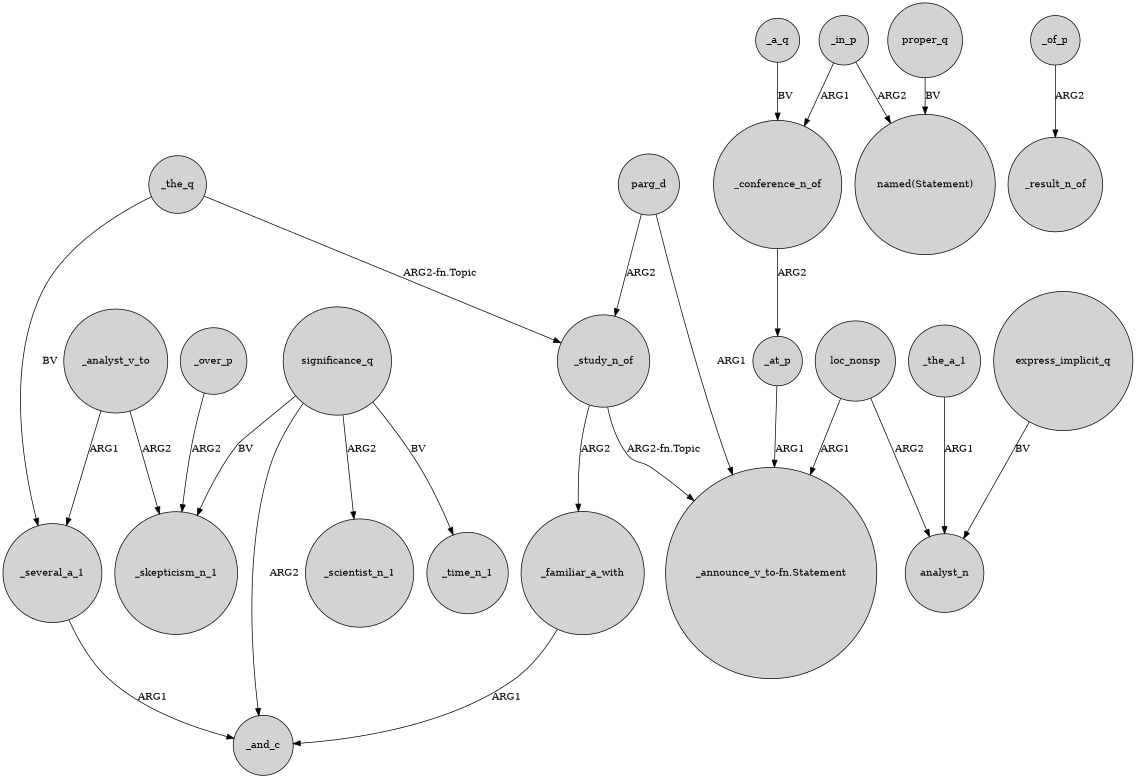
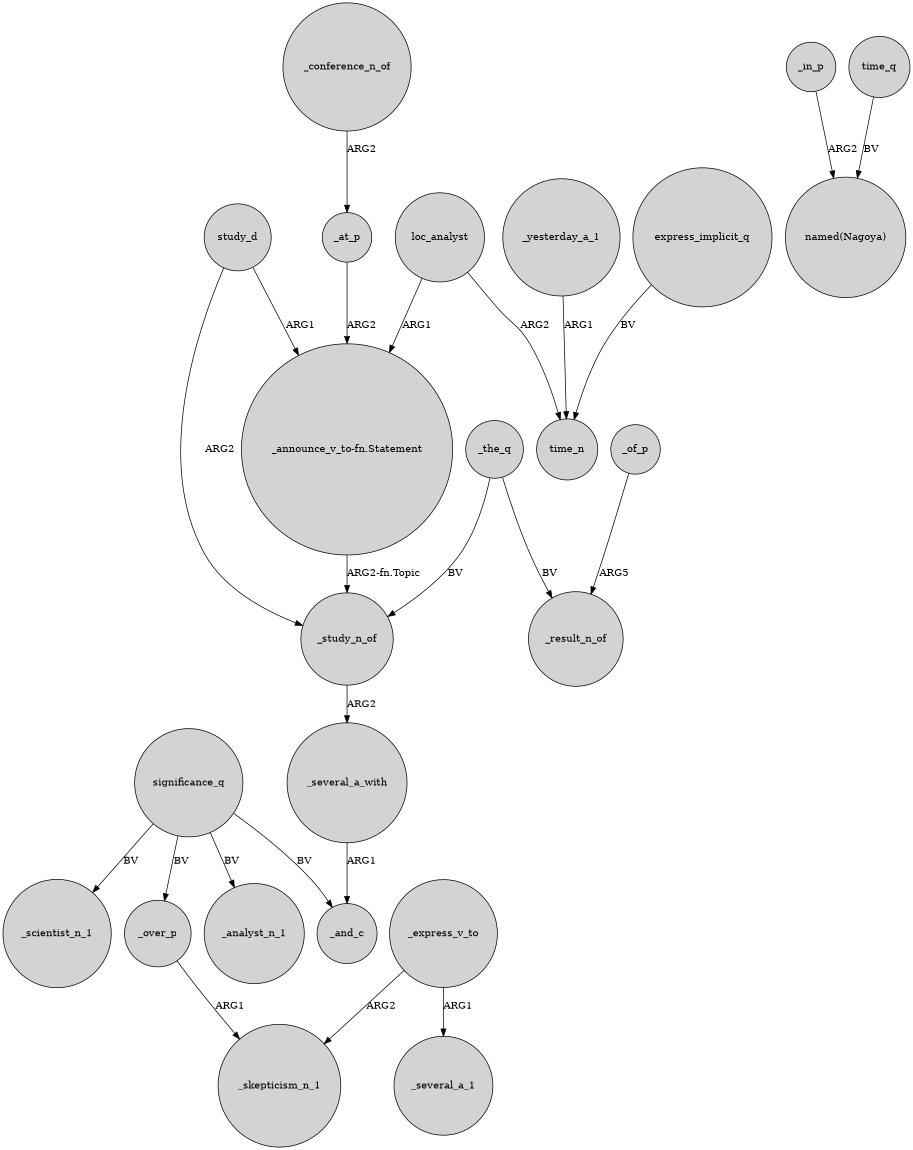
(778, 40) -> none
(925, 40) -> (879, 67)
(821, 91) -> none
(1070, 96) -> (614, 573)
(649, 185) -> (238, 237)
(925, 185) -> (846, 237)
(440, 273) -> (455, 573)
(29, 331) -> (523, 536)
(116, 361) -> (443, 934)
(855, 361) -> (440, 237)
(945, 361) -> (561, 237)
(238, 444) -> (172, 865)
(207, 449) -> (230, 1006)
(362, 449) -> (131, 861)
(790, 449) -> (362, 325)
(636, 461) -> (347, 570)
(284, 573) -> (304, 861)
(468, 573) -> (254, 934)
(583, 573) -> (347, 783)
(945, 573) -> (567, 449)
(133, 697) -> none
